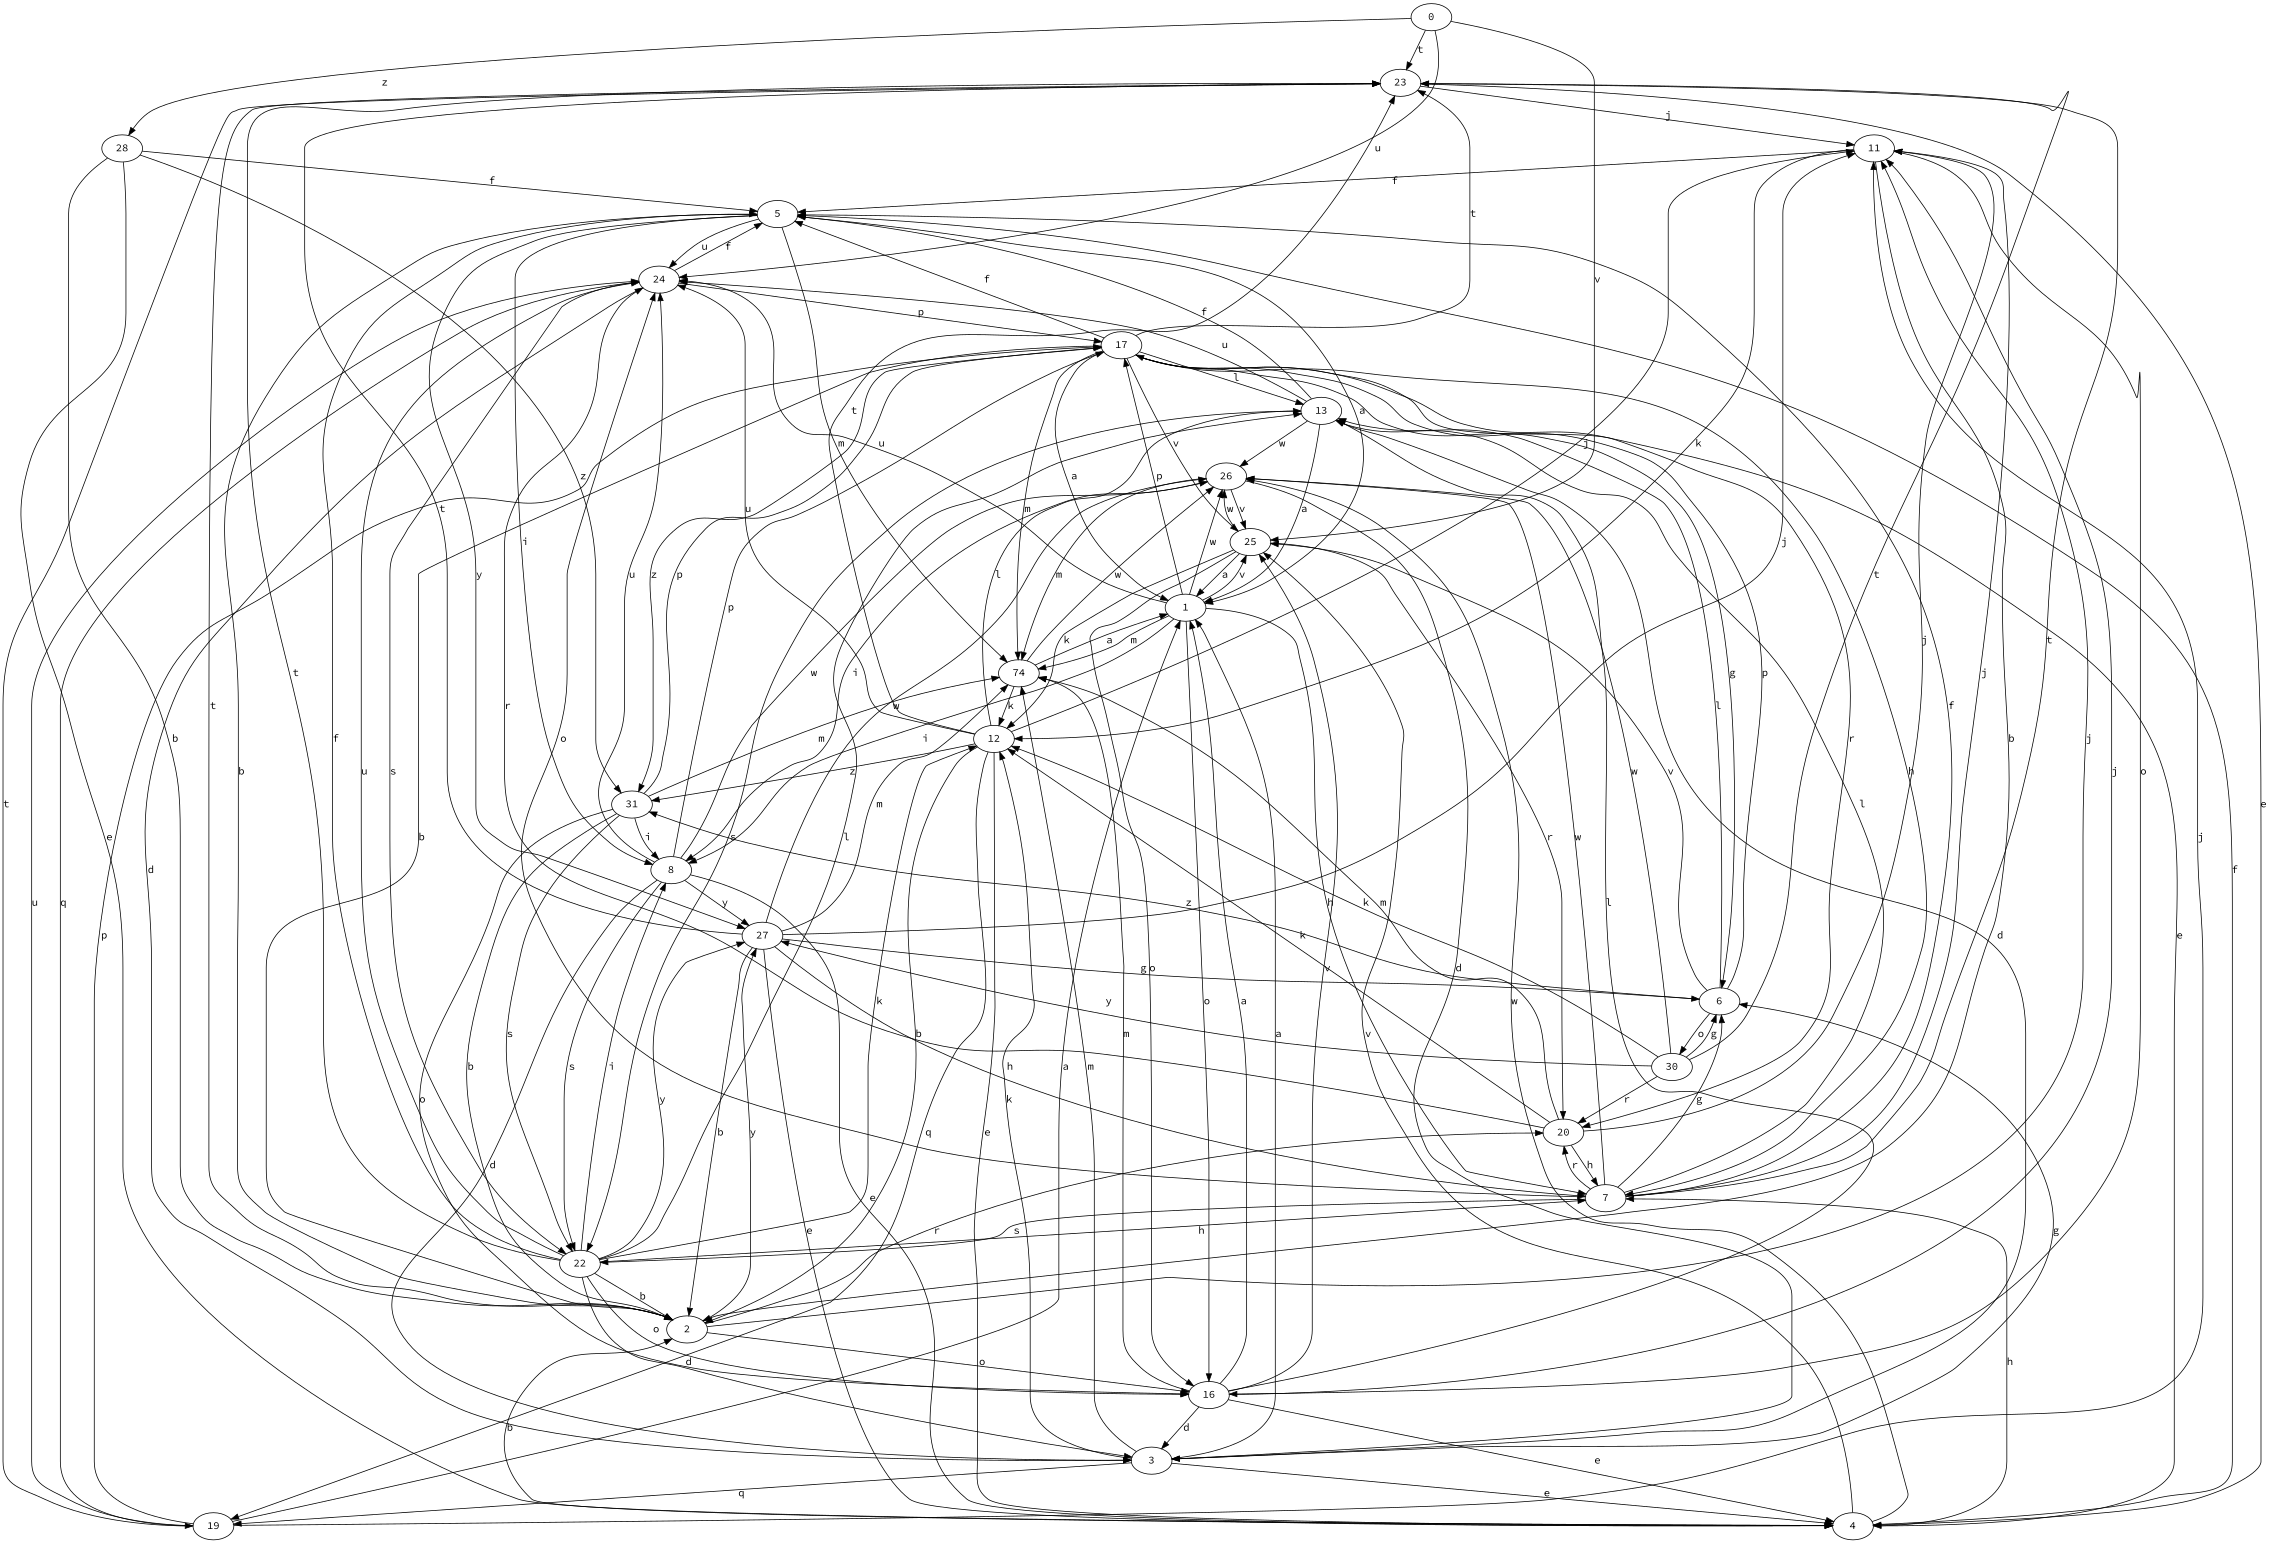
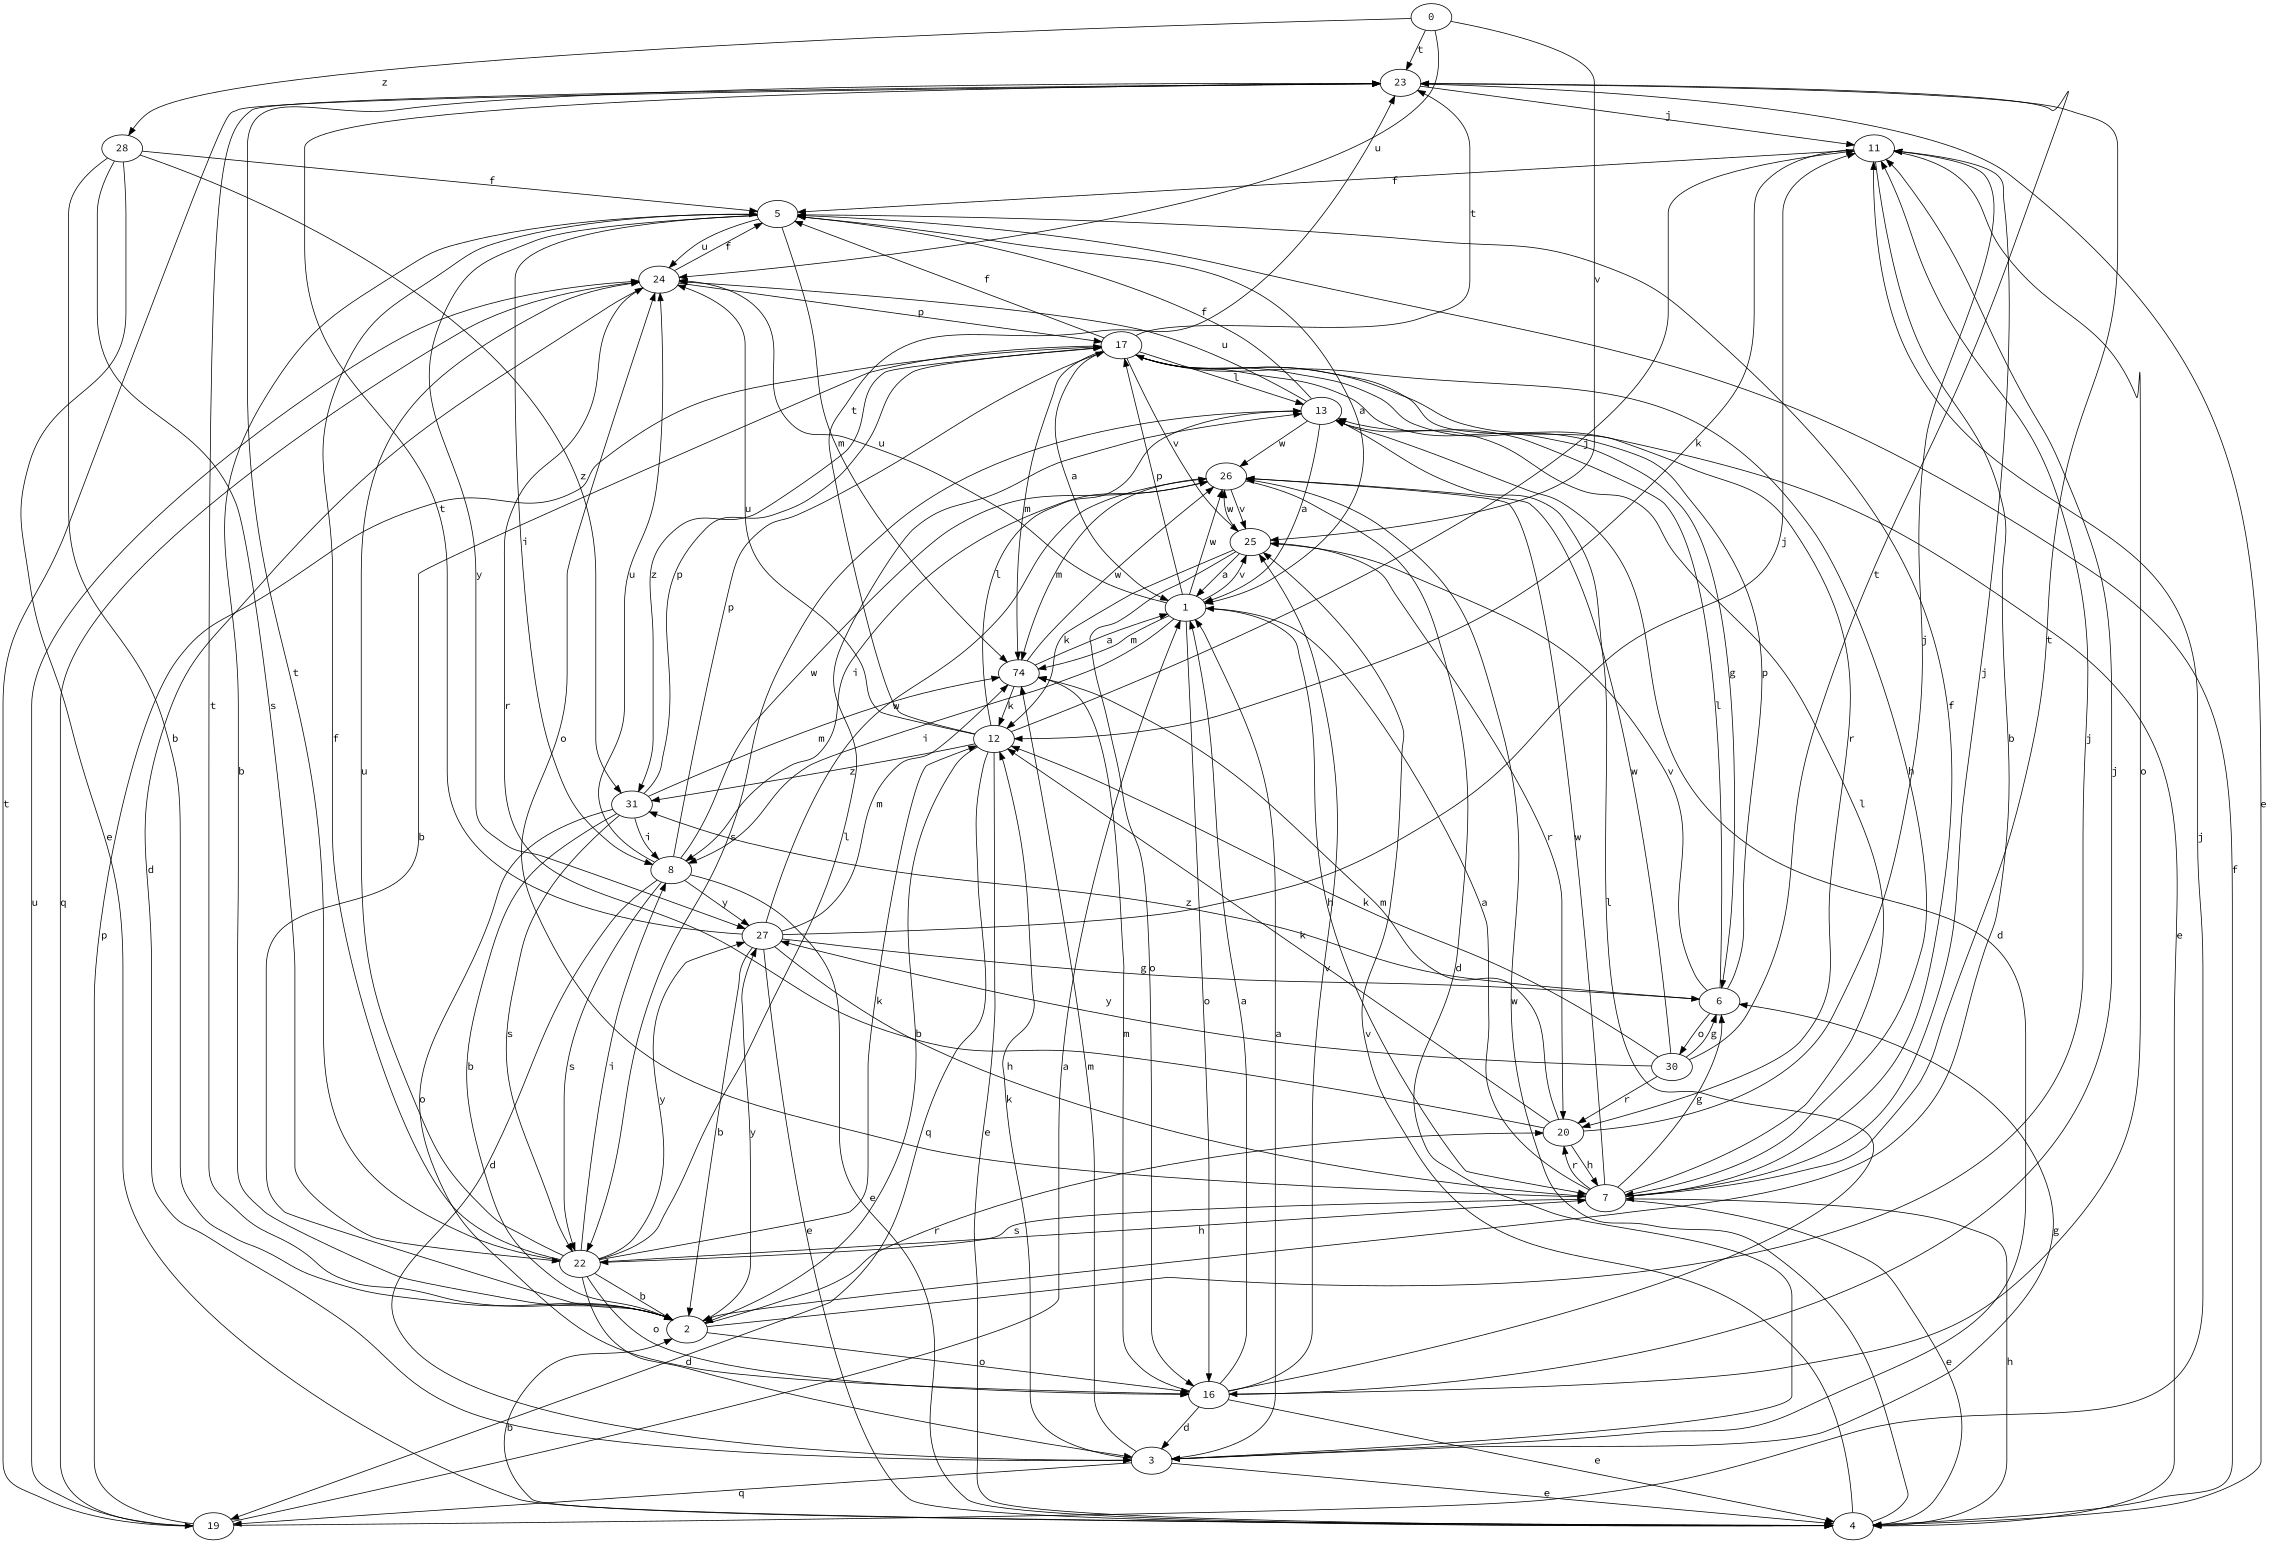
(390, 737) -> (278, 779)
none -> (1471, 882)
none -> (1898, 1289)
